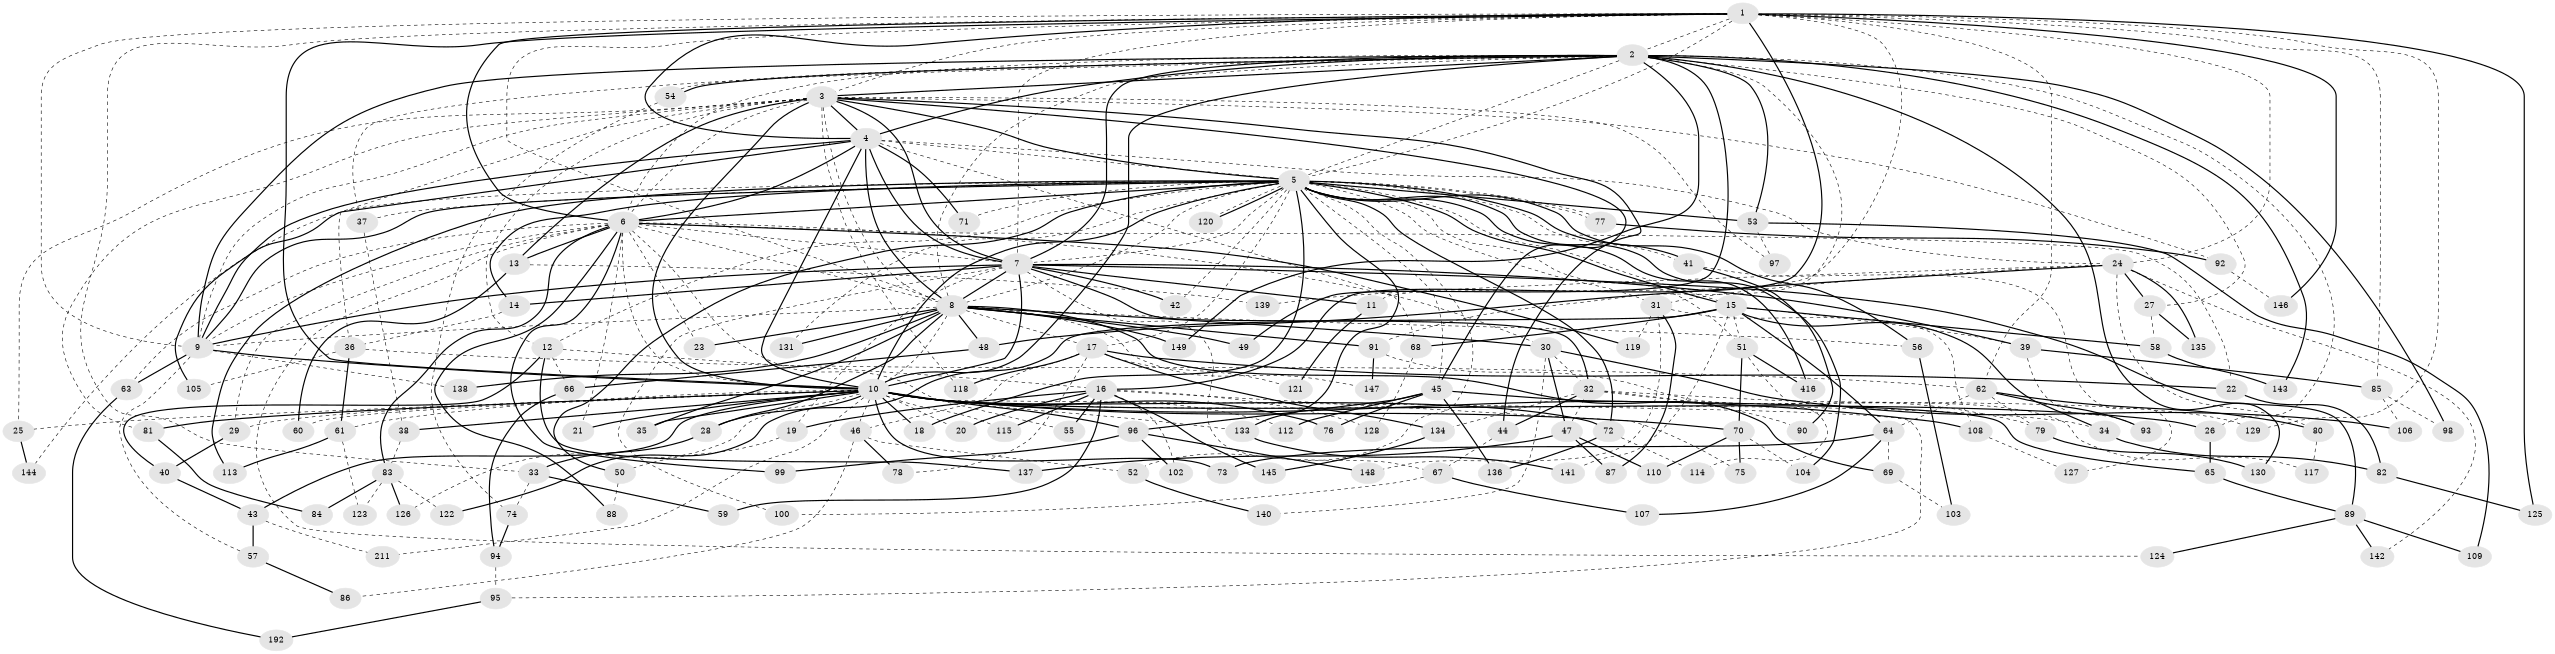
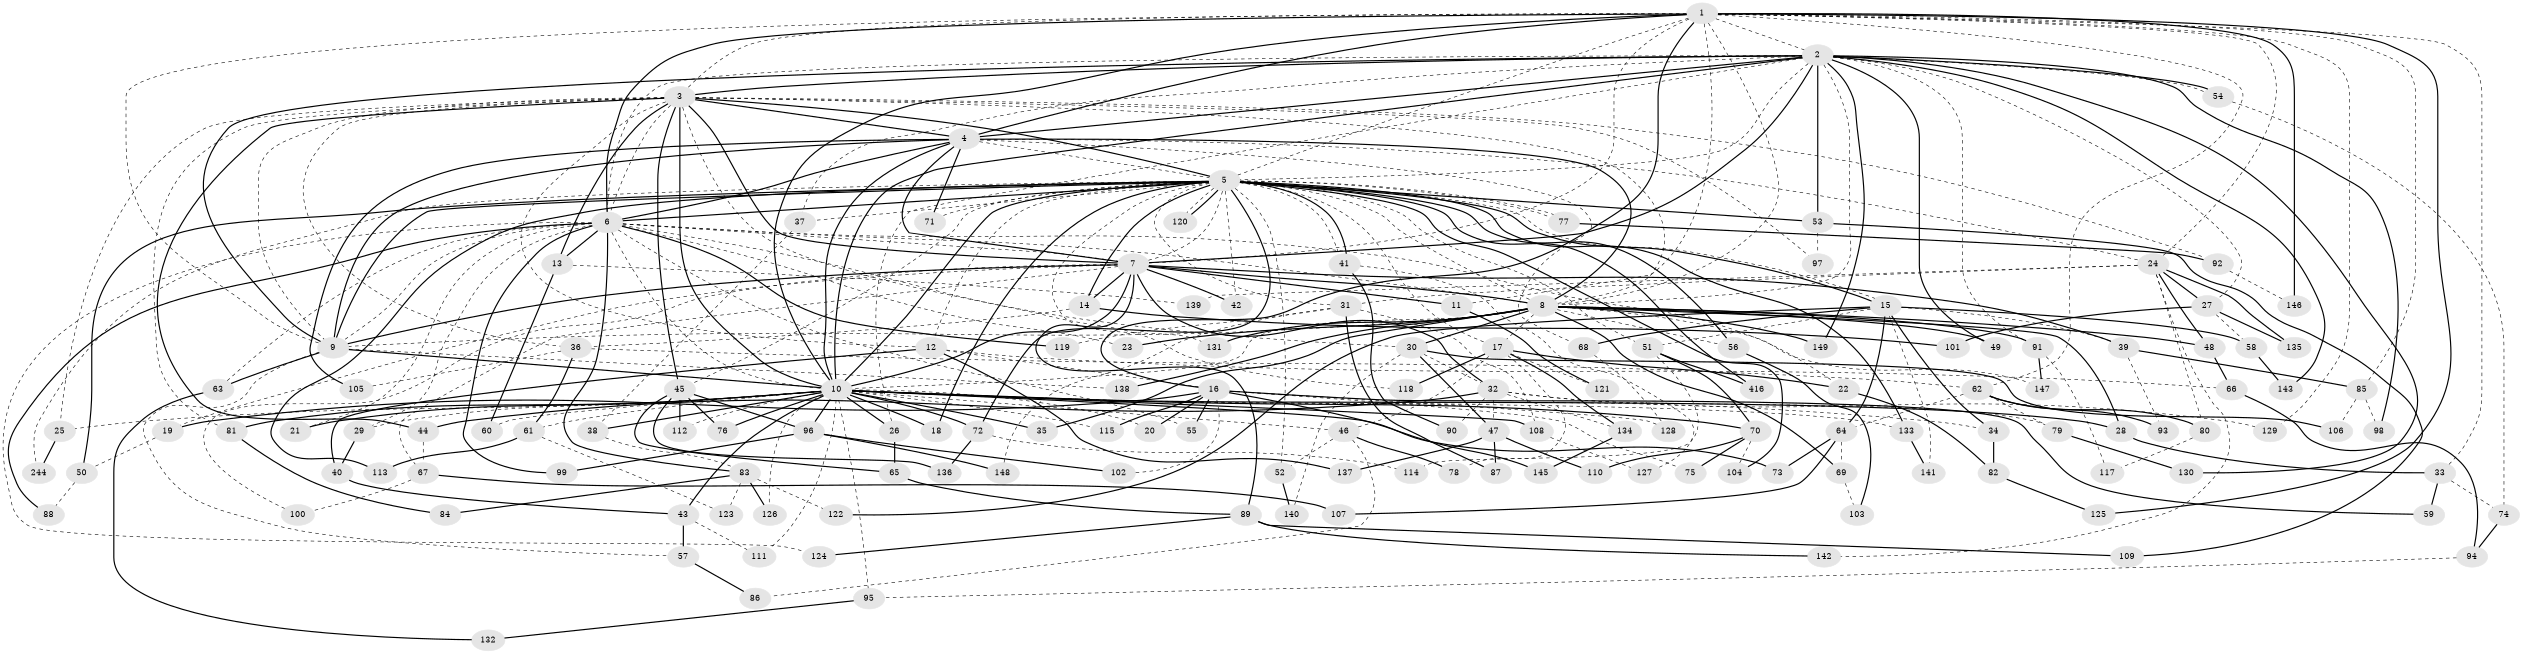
none -> (1953, 348)
(29, 473) -> (39, 473)
(383, 557) -> (759, 557)
(276, 640) -> (488, 640)
